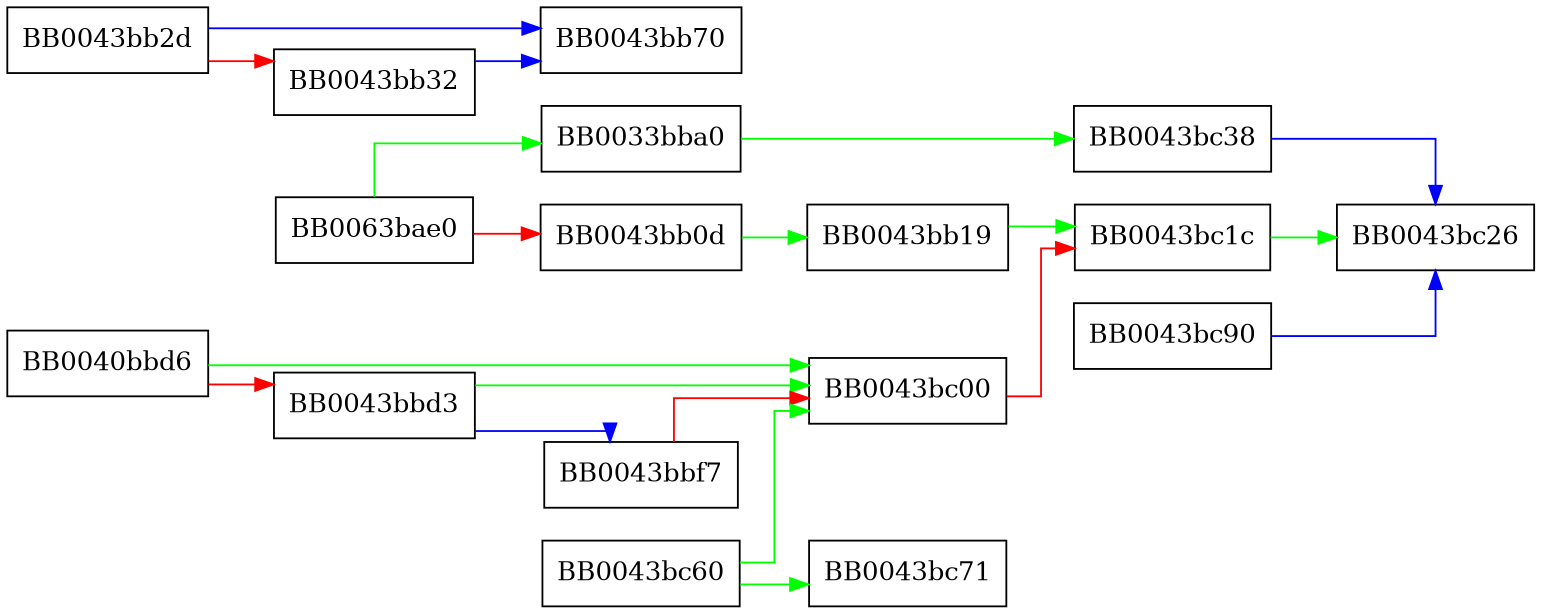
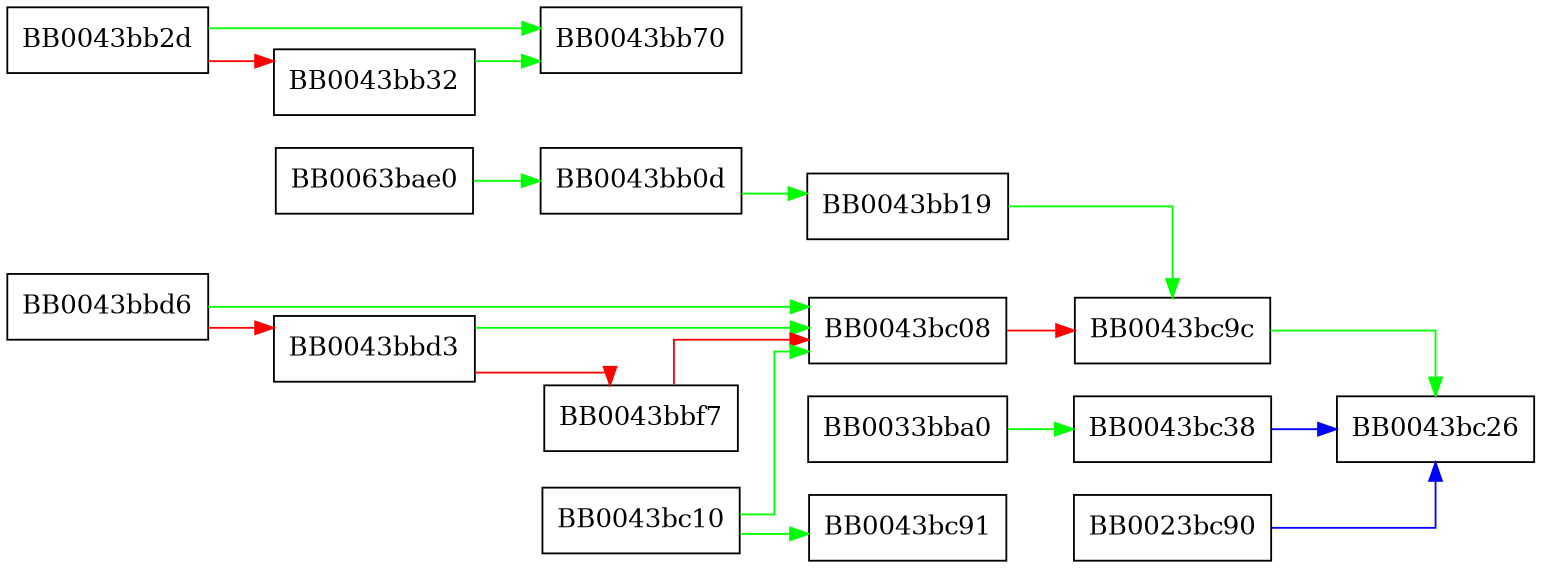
(365, 28) -> (365, 28)
(499, 61) -> (499, 61)
(422, 143) -> none
(498, 234) -> (498, 181)
(1173, 237) -> (1173, 331)
(1173, 336) -> (1173, 528)
(108, 363) -> (108, 307)
(908, 391) -> (908, 331)
(543, 431) -> (543, 373)
(641, 573) -> (641, 521)
(908, 573) -> (908, 528)
